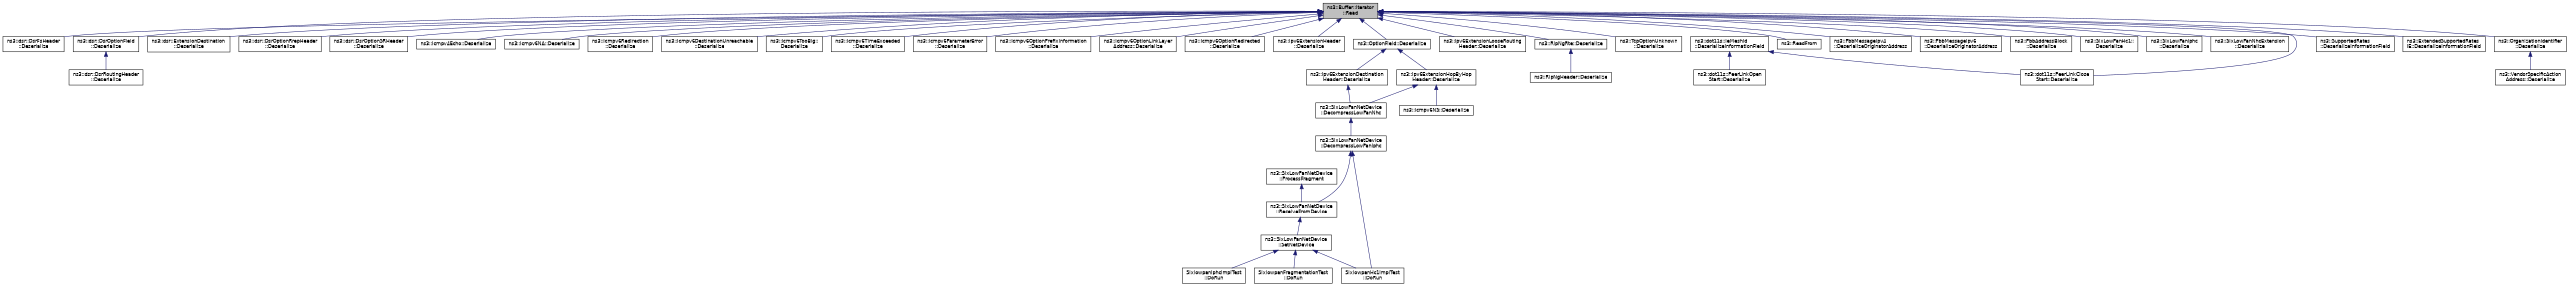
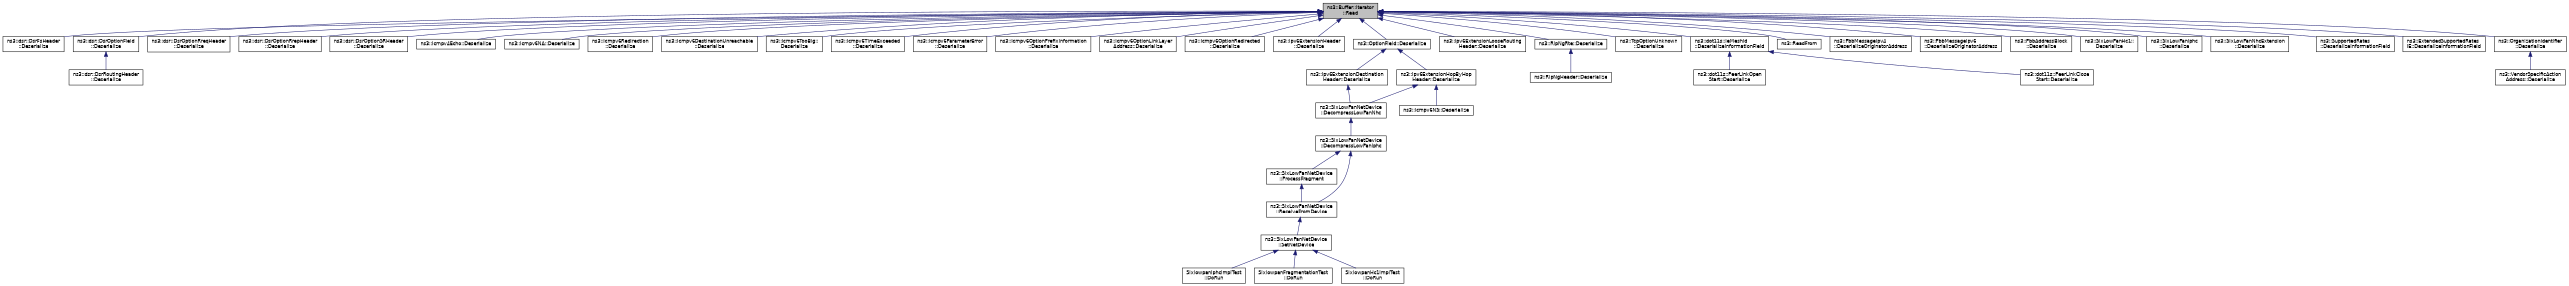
(1948, 19) -> (1537, 22)
(189, 44) -> (189, 44)
(1362, 212) -> (1324, 161)
